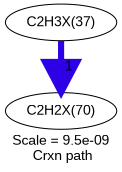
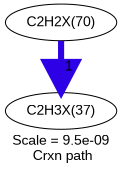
(61, 51) -> (61, 51)
